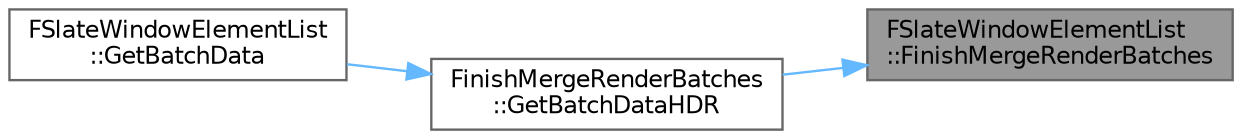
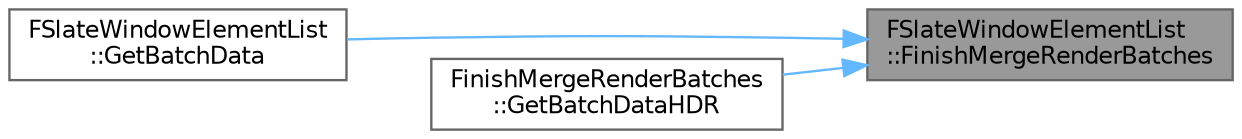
(377, 68) -> (595, 36)
